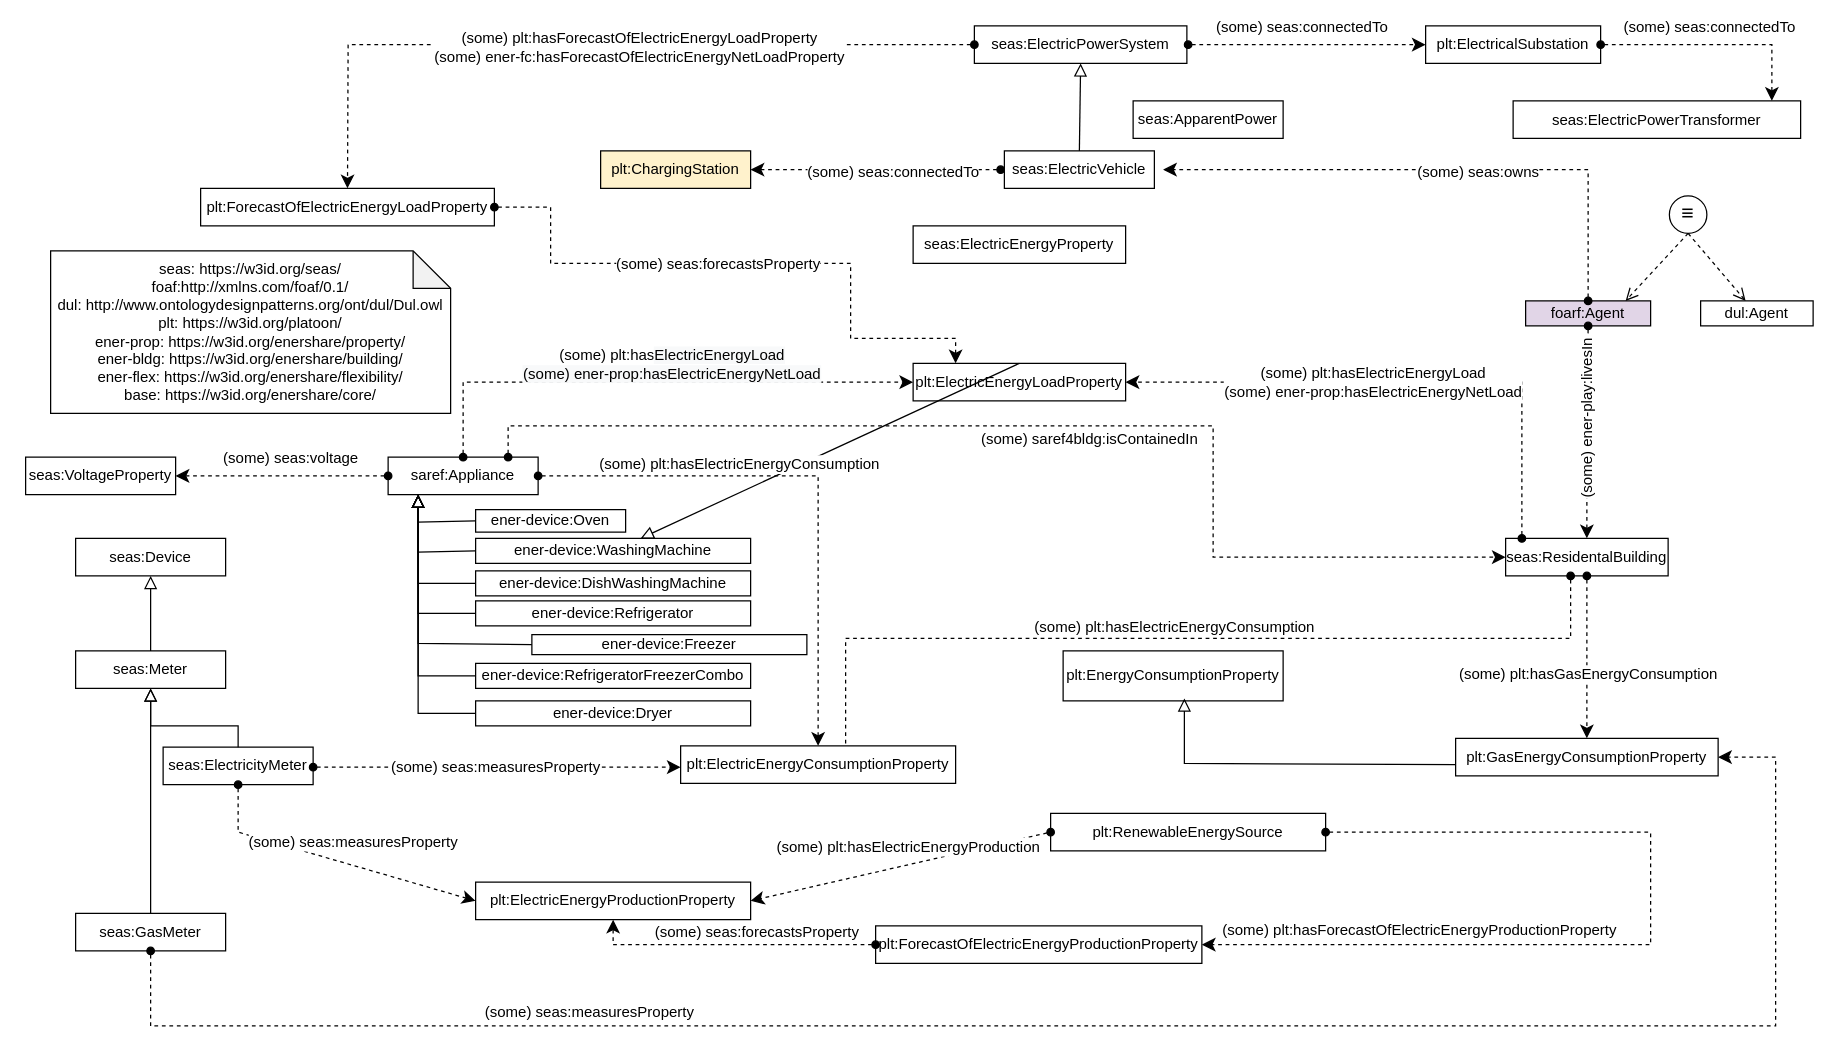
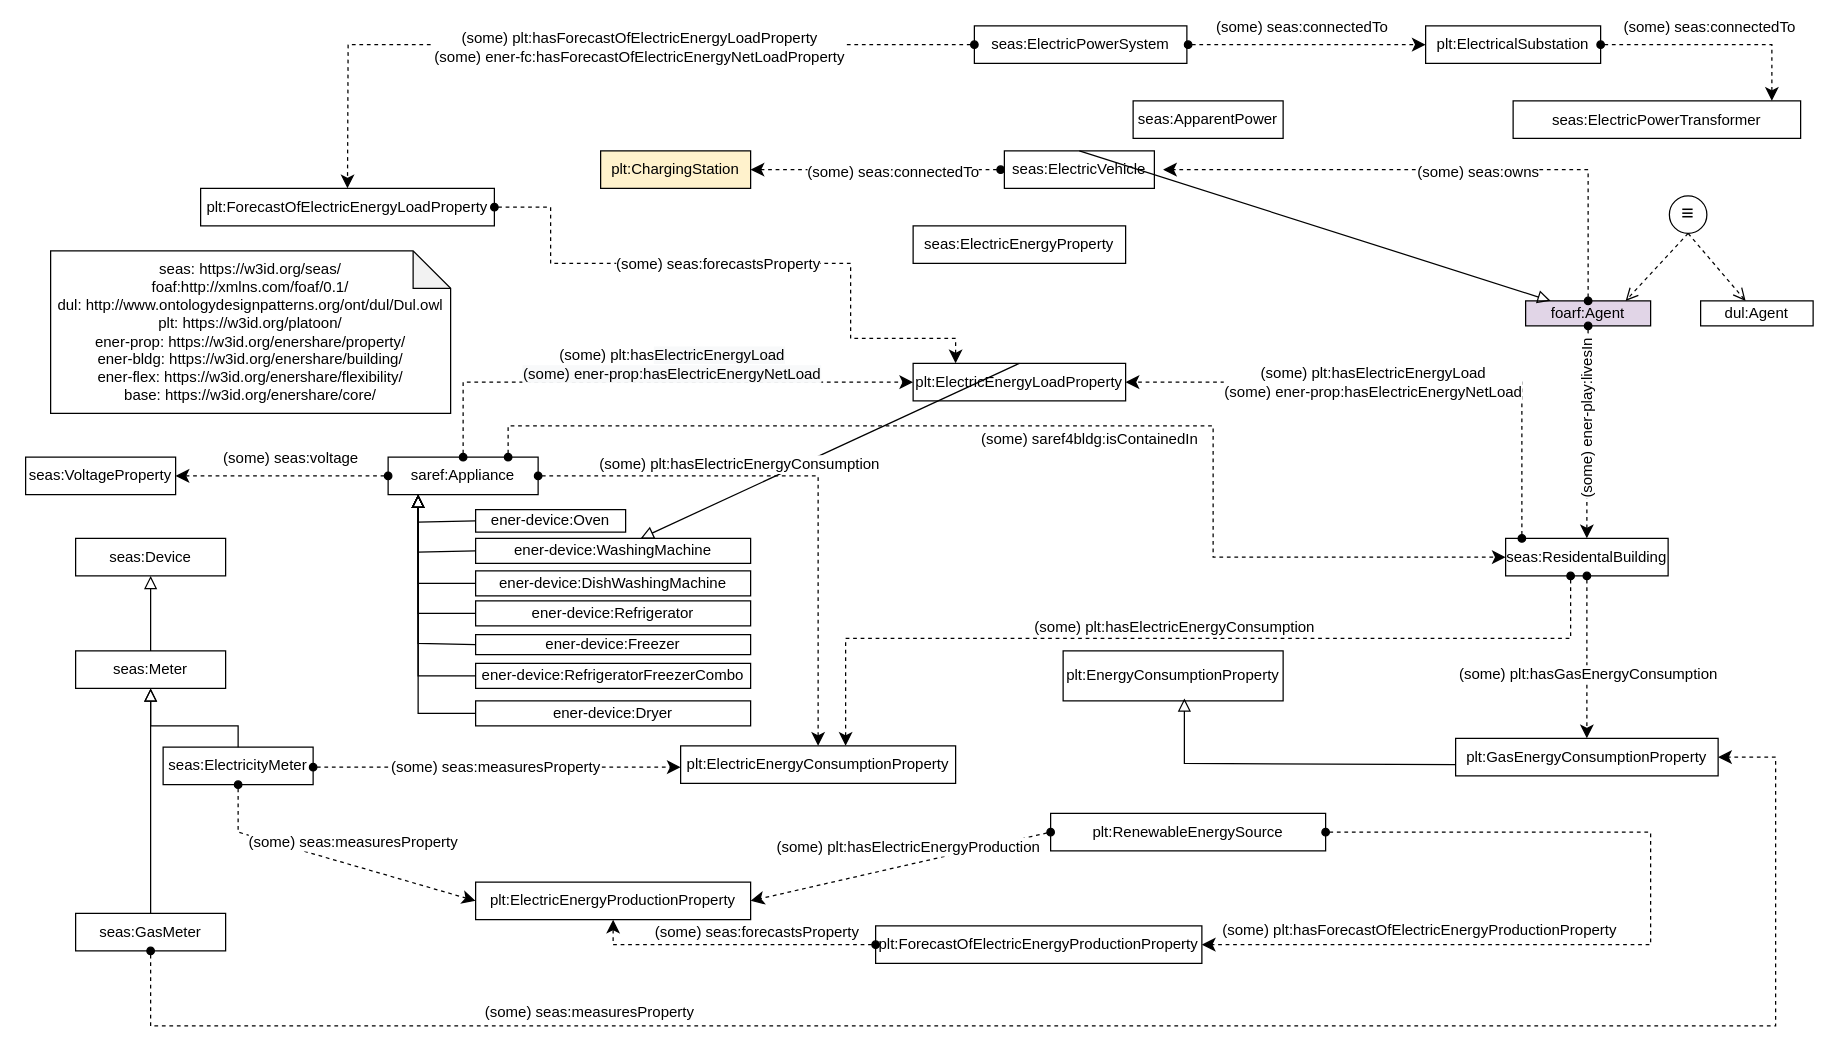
(1080, 113) -> (1308, 224)
(669, 644) -> (613, 644)
(846, 739) -> (846, 734)
